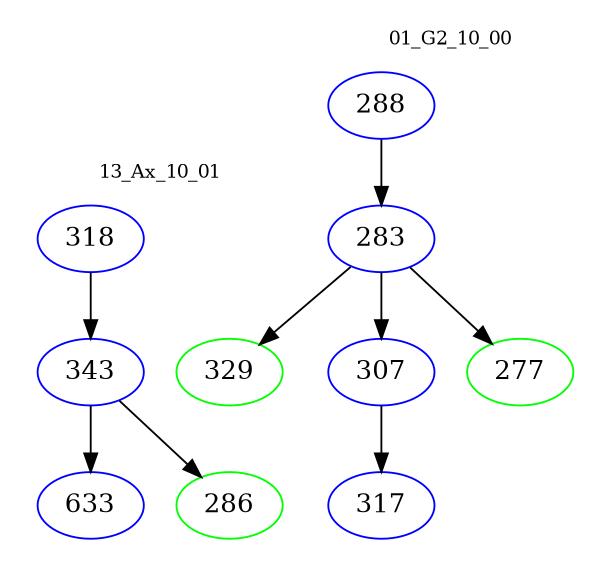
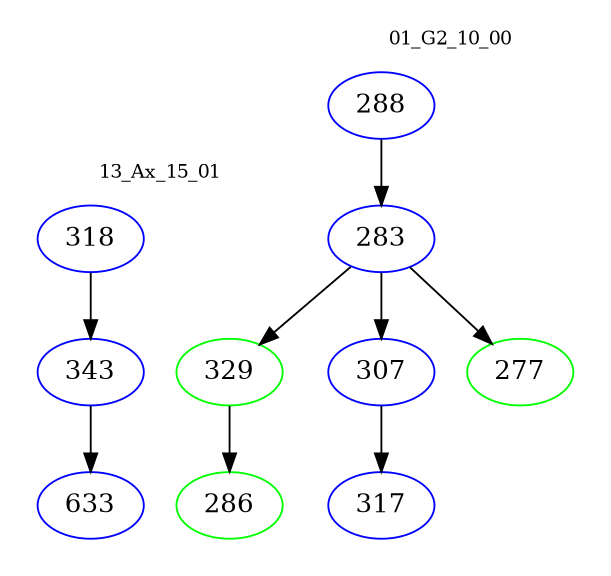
(160, 173) -> (160, 173)
(154, 433) -> (230, 430)
